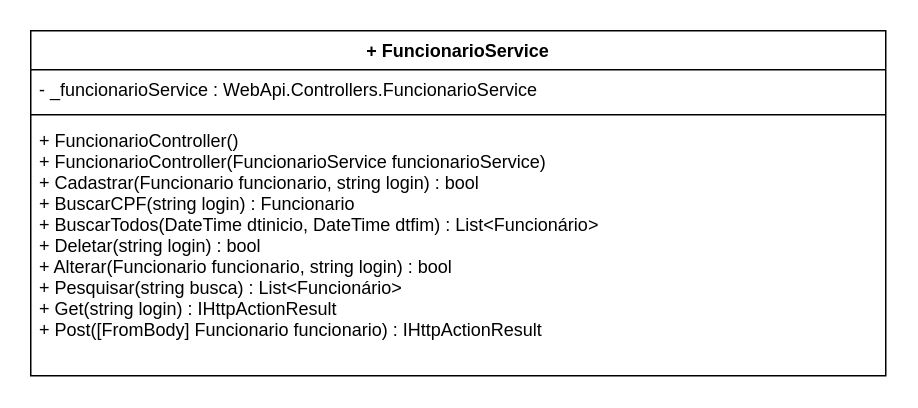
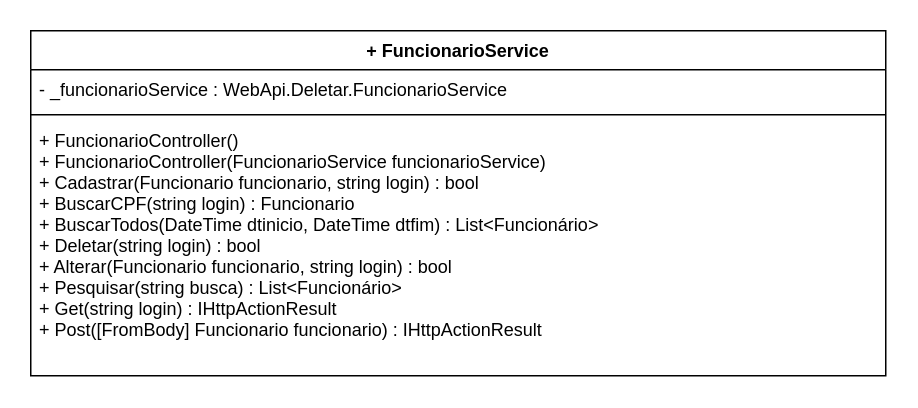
(311, 90) -> (294, 90)
